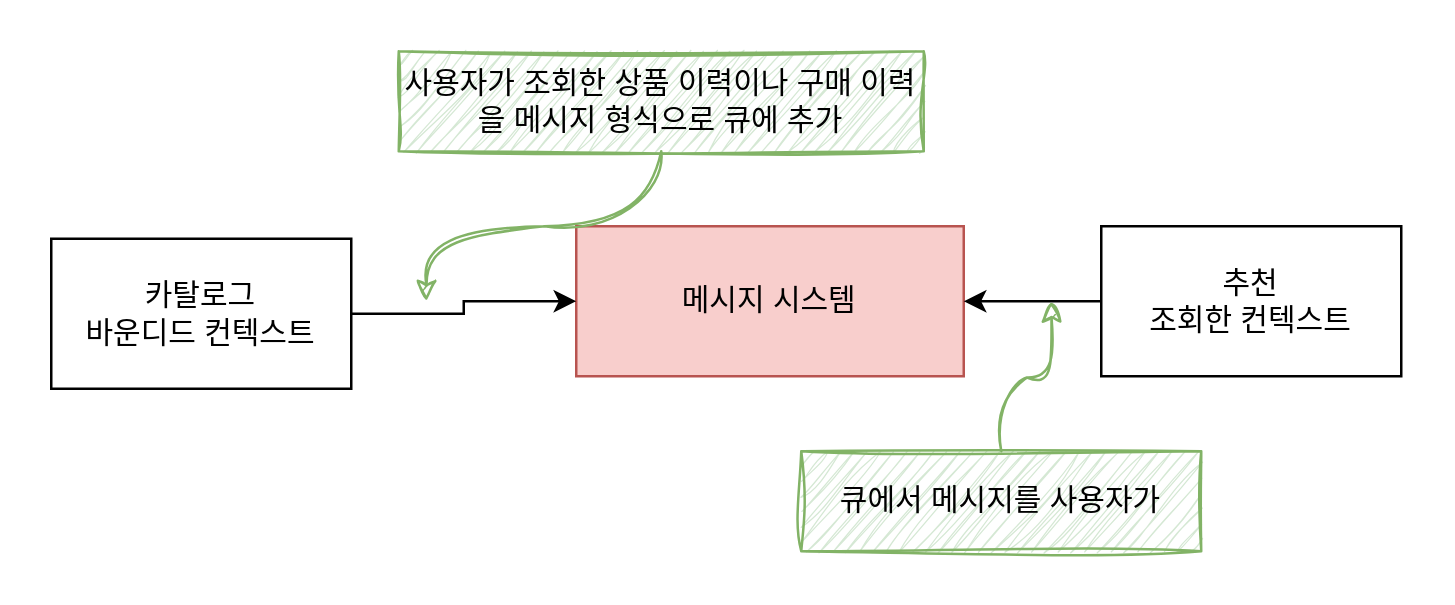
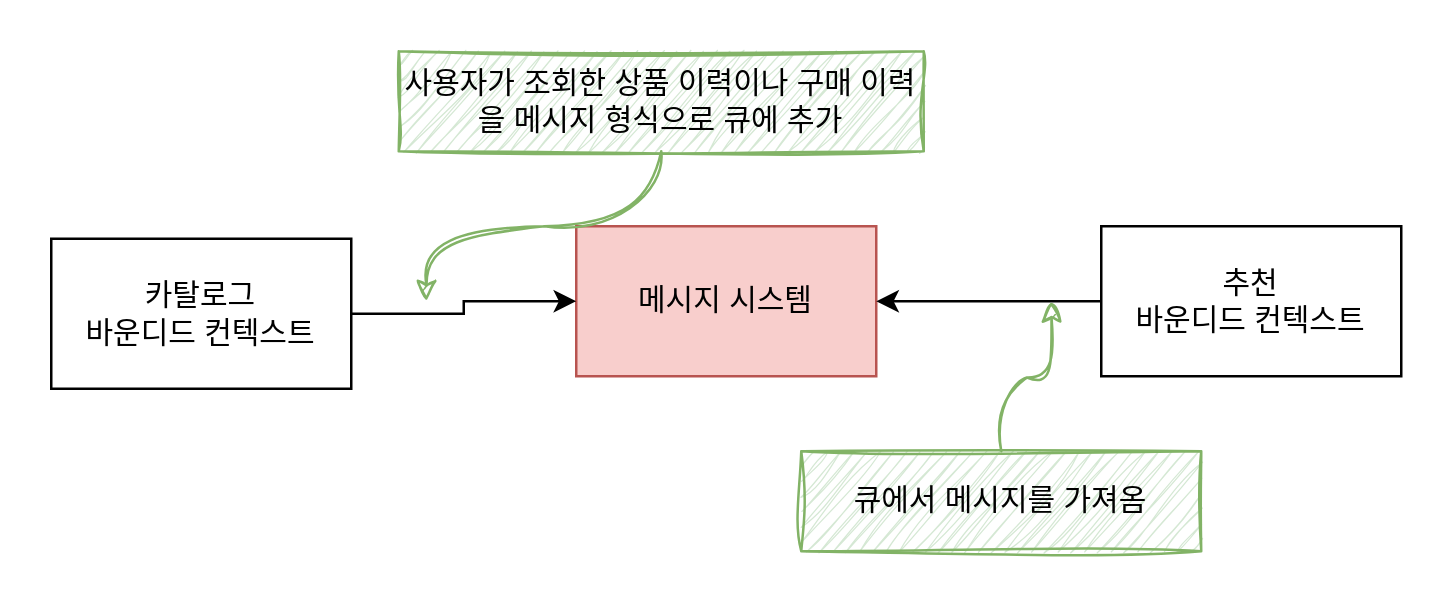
(770, 301) -> (726, 301)
(1251, 301) -> (1251, 301)
(1001, 501) -> (1001, 501)
